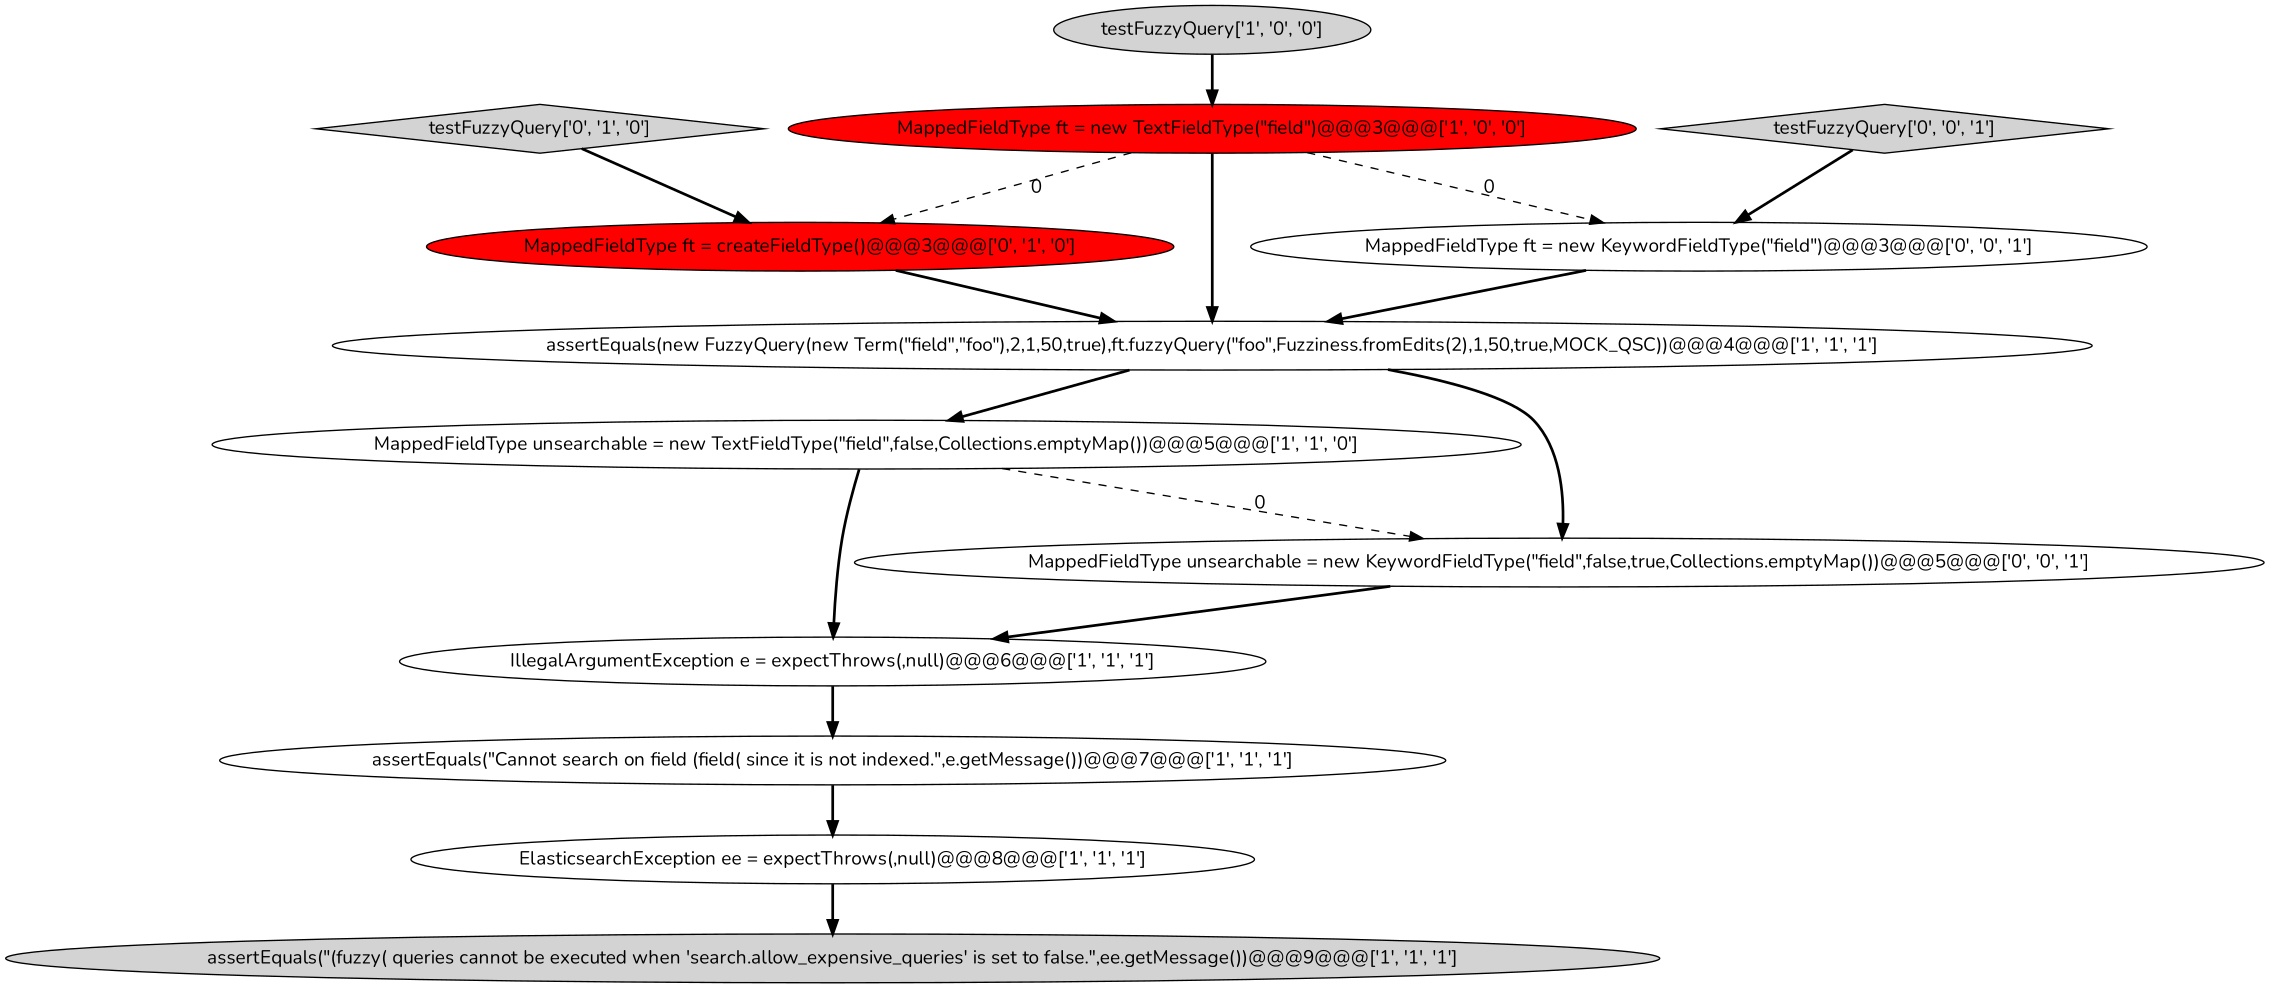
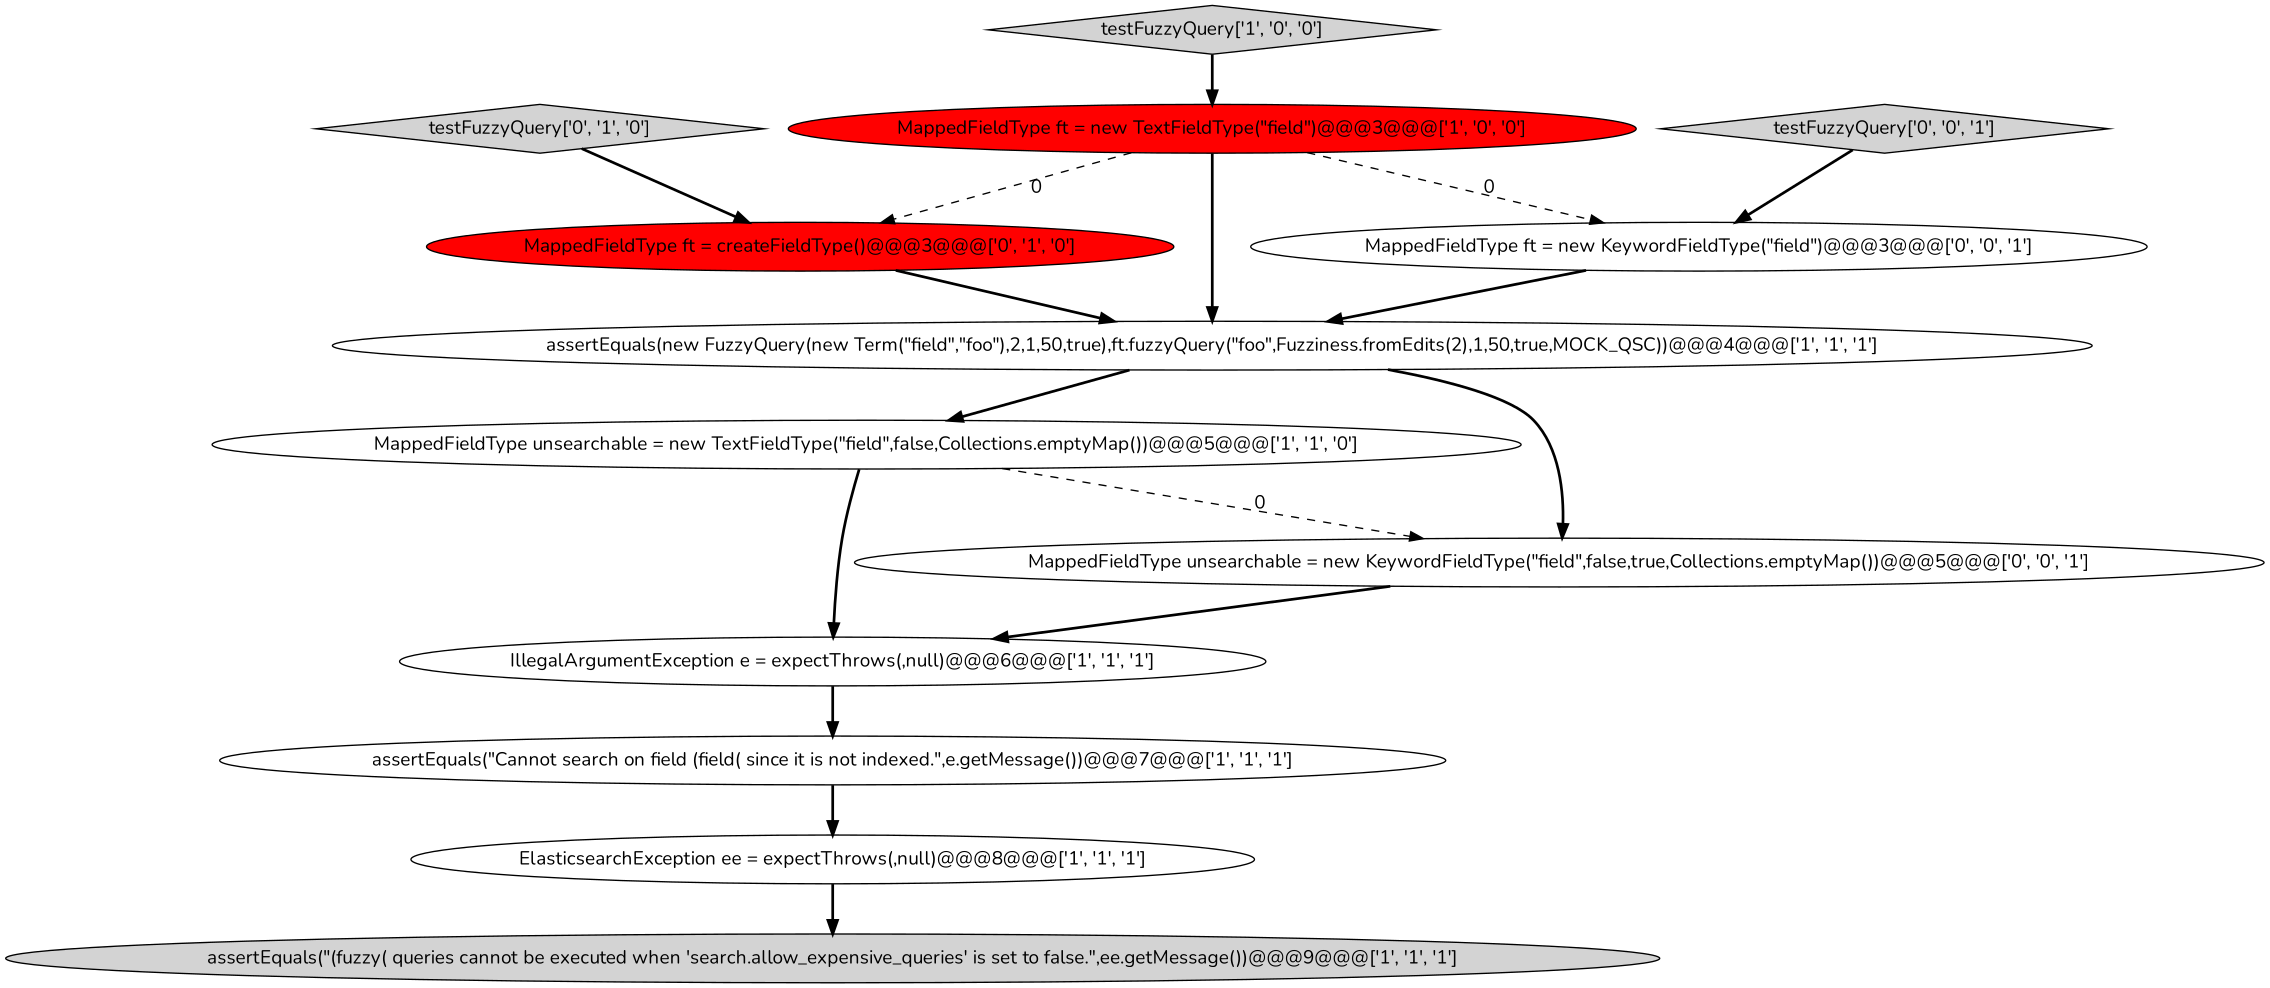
(1212, 30) -> (1212, 30)
